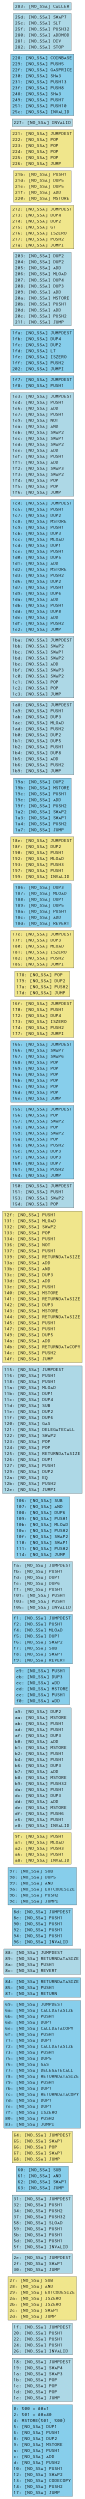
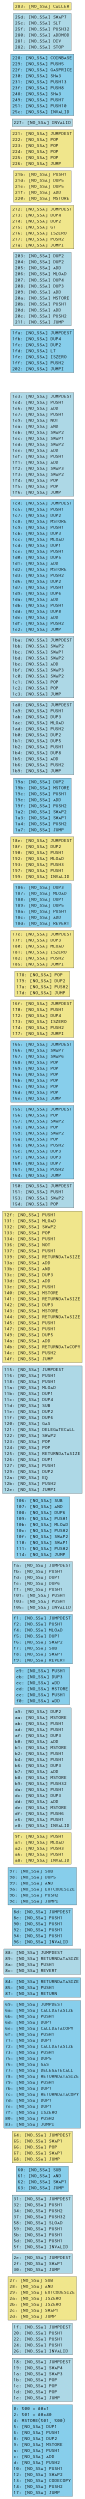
(42, 6) -> (42, 6)
(42, 382) -> none
